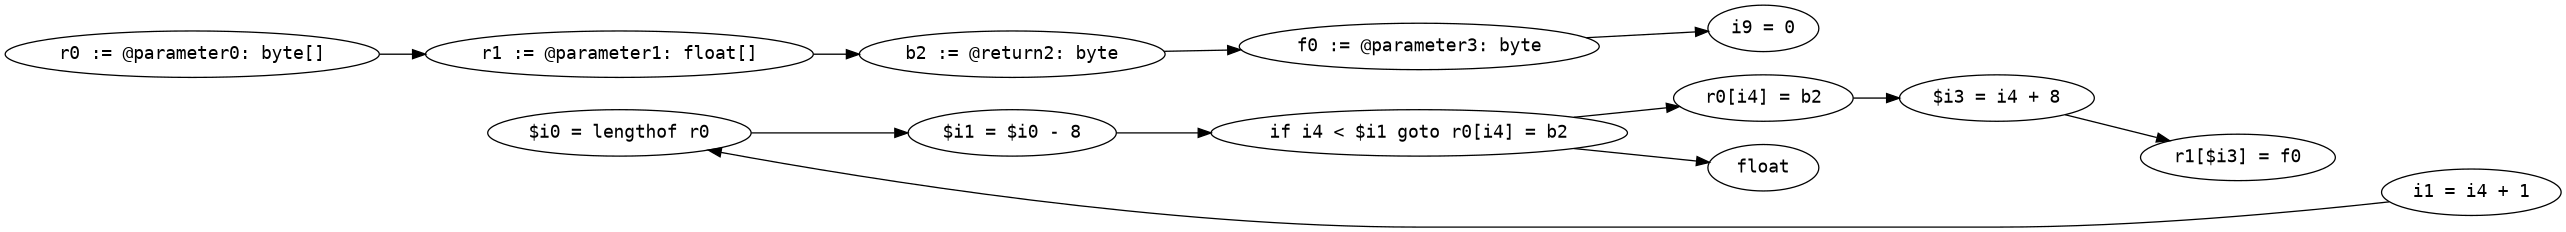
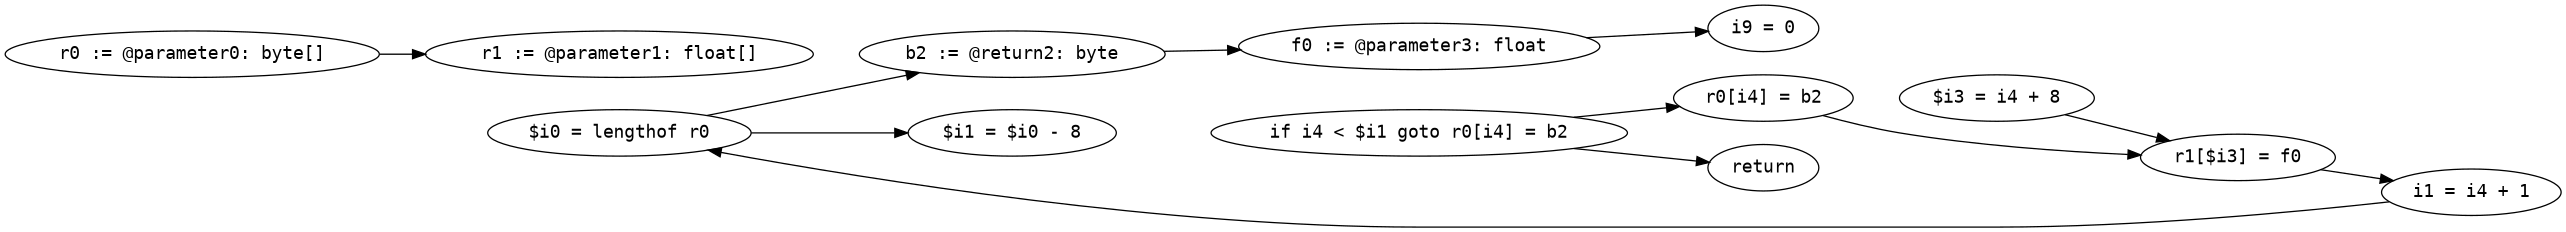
(1419, 46) -> (1419, 46)
(830, 54) -> (807, 95)
(1870, 98) -> (1974, 143)
(1157, 133) -> none
(1763, 168) -> (1763, 168)
none -> (2351, 174)
